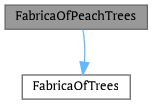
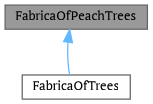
(85, 46) -> (68, 59)
